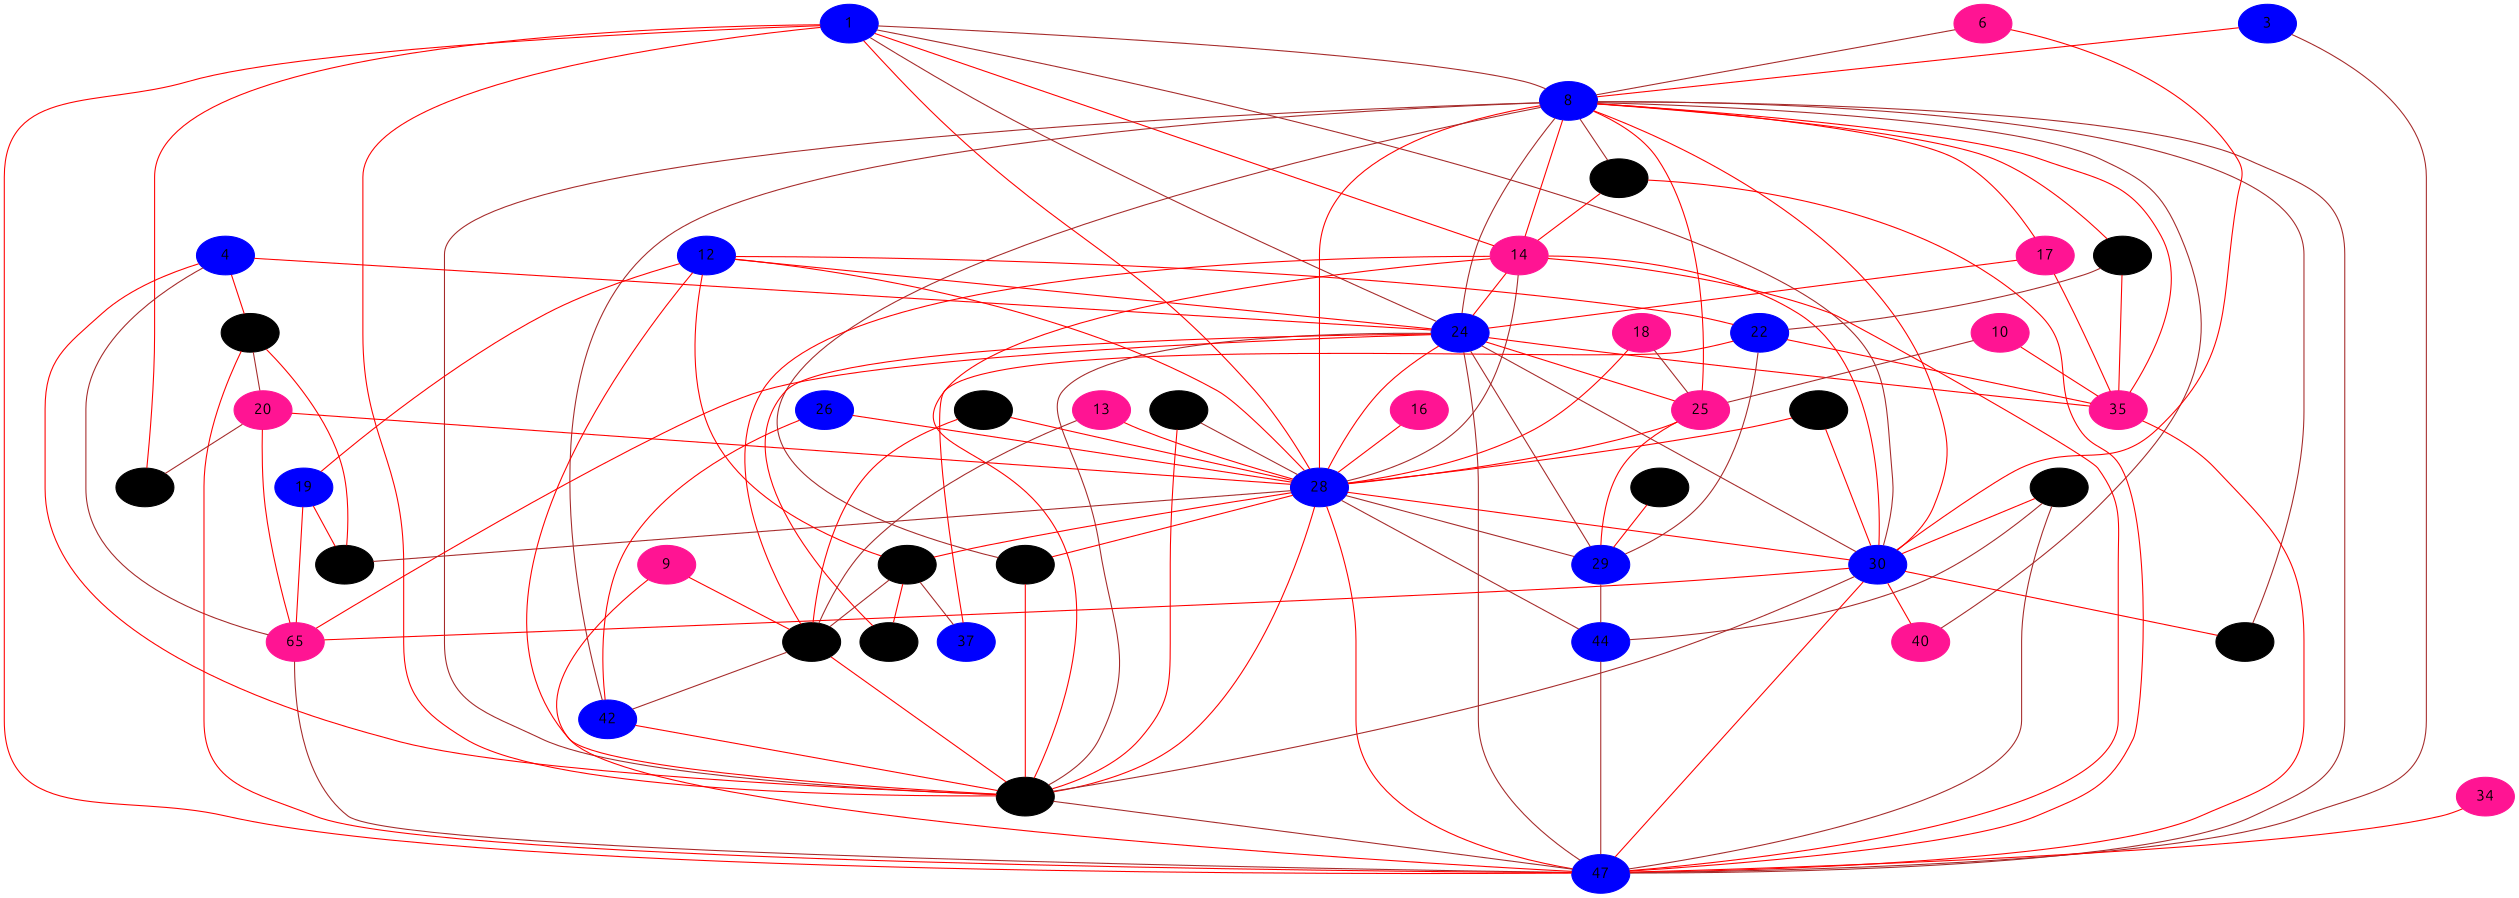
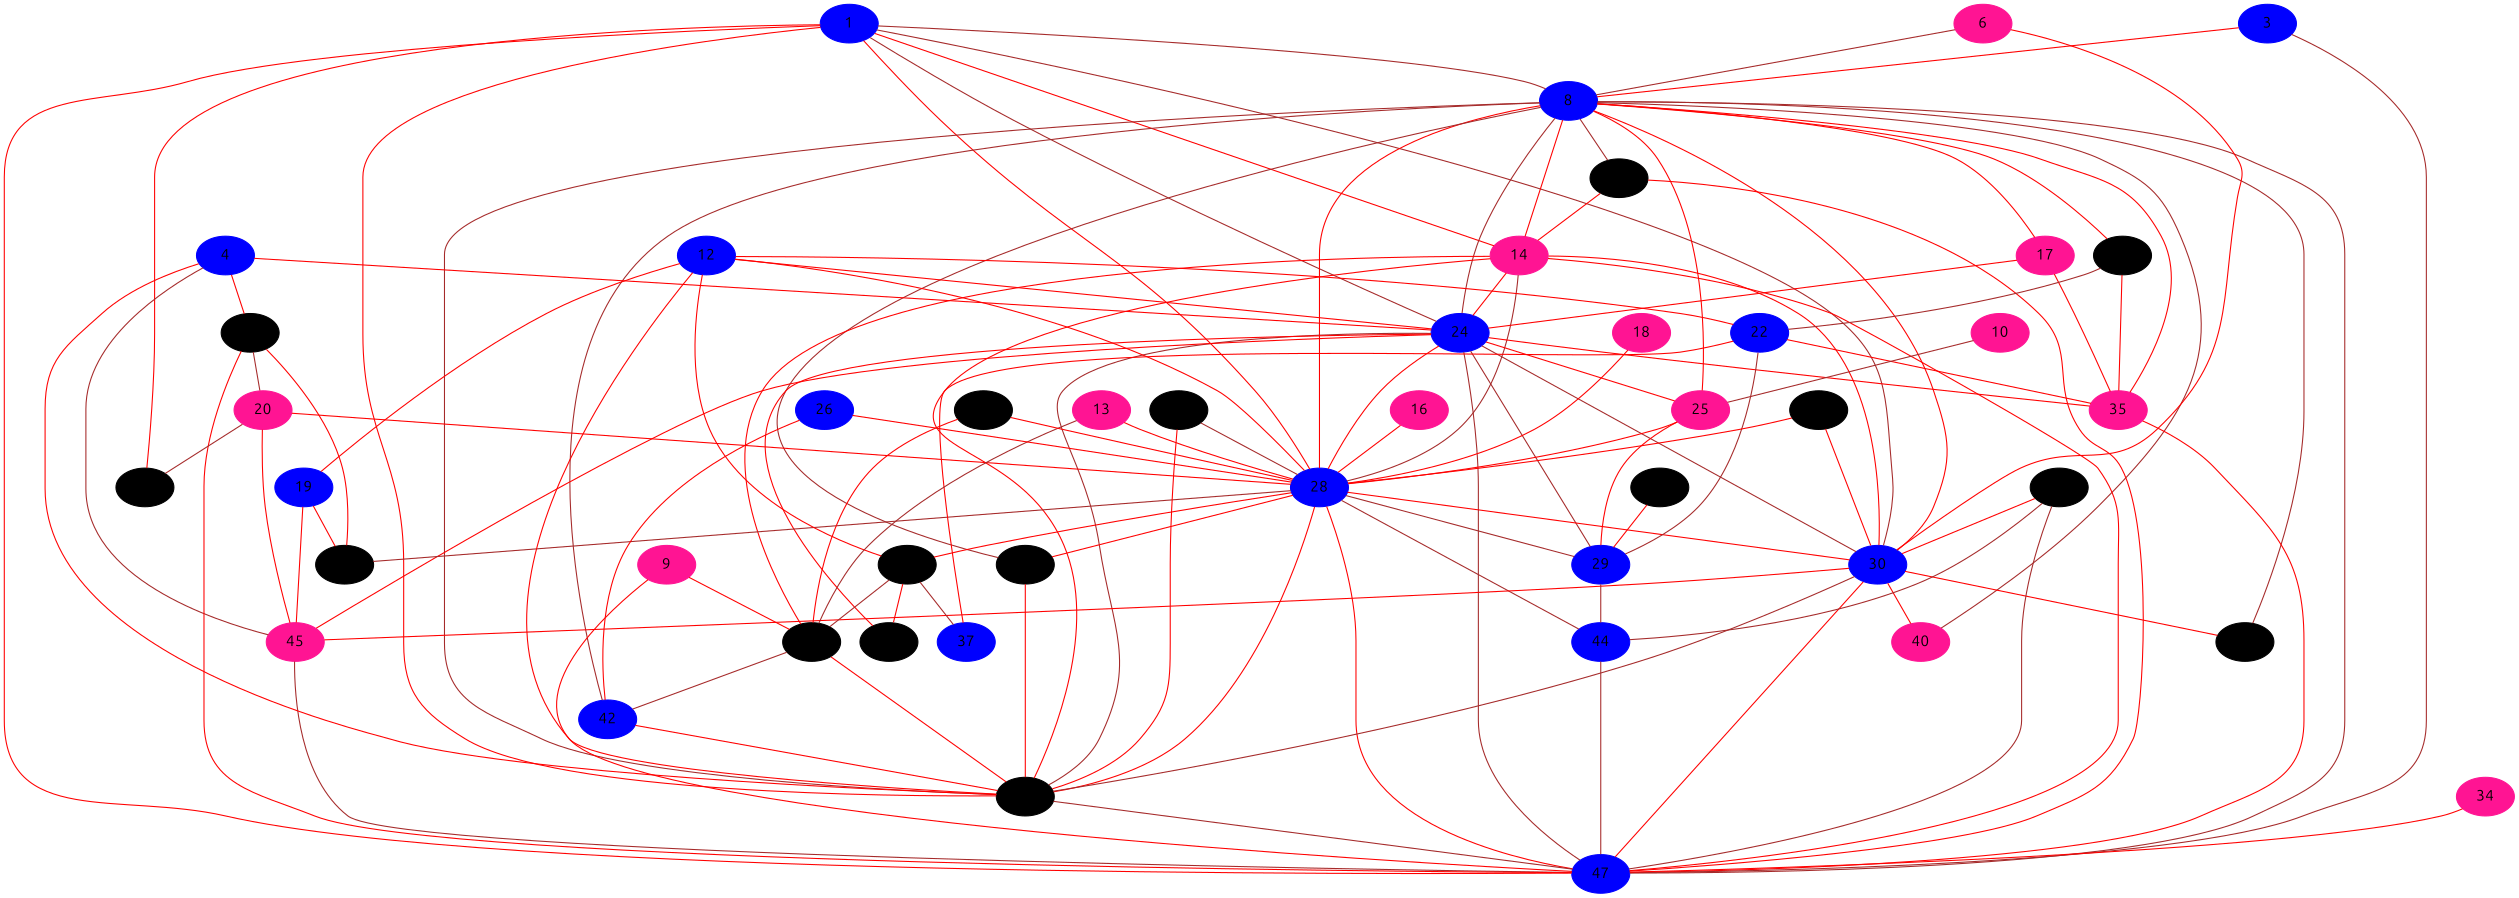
(2055, 369) -> none
(1671, 371) -> none
(295, 642) -> (295, 642)
